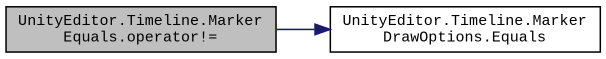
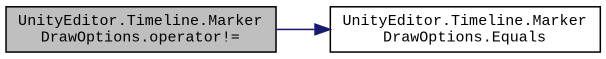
(141, 29) -> (141, 29)
